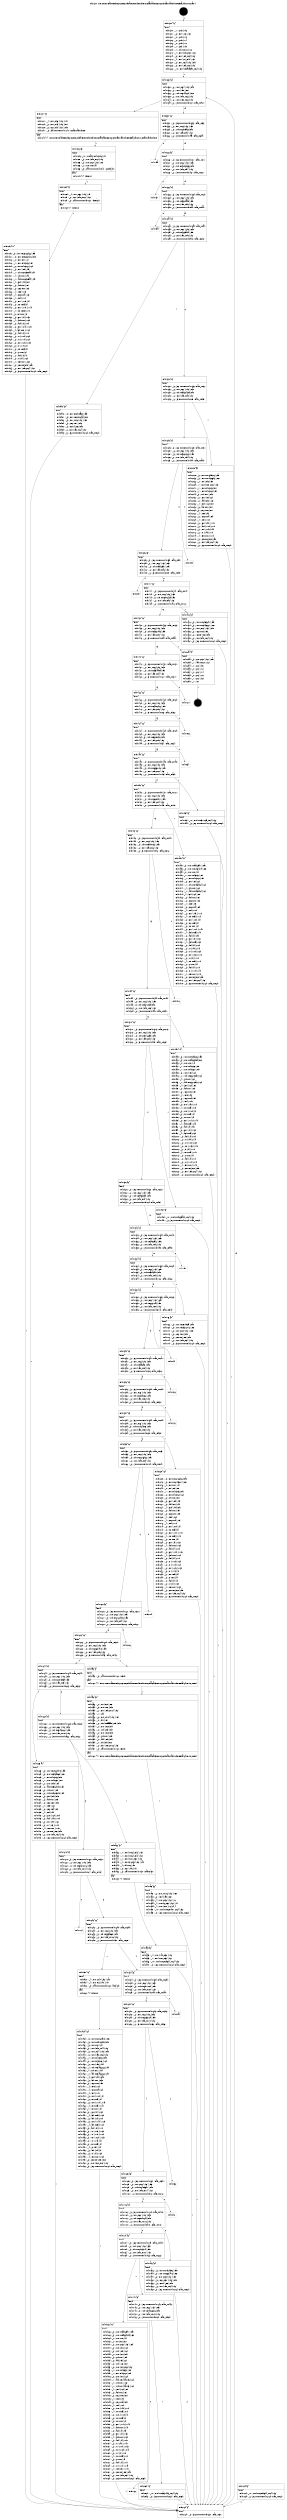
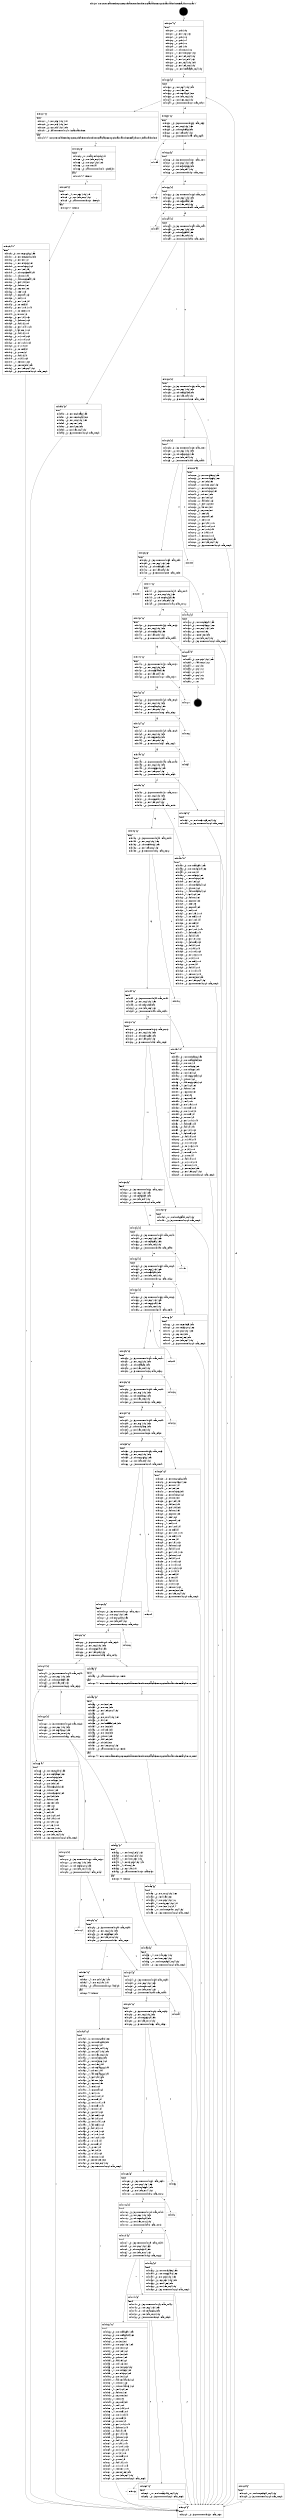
(163, 578) -> (196, 591)
